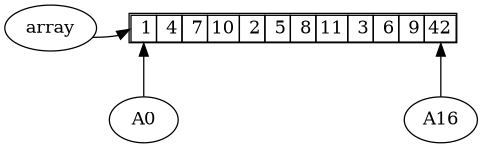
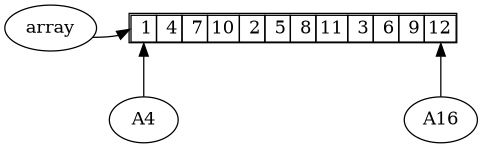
(440, 28) -> (440, 28)
(144, 120) -> (144, 120)
